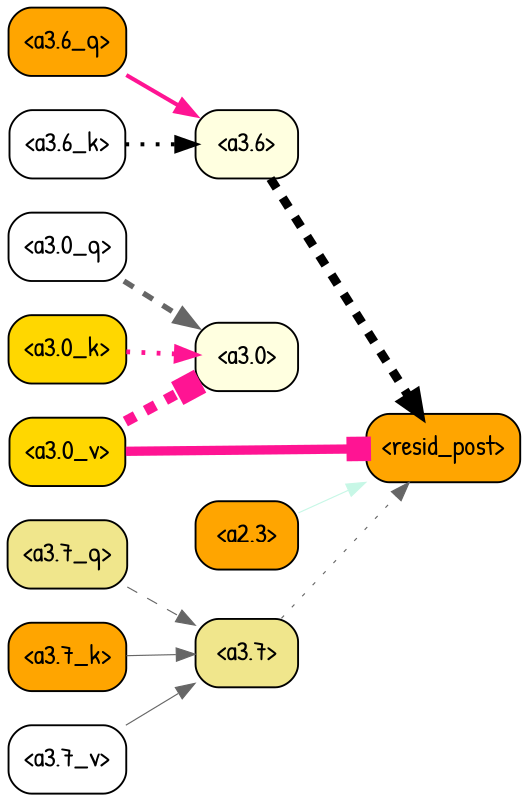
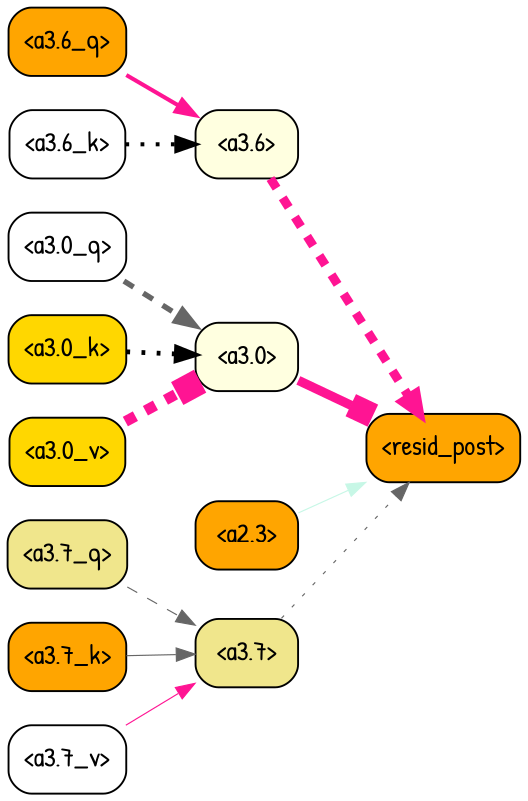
(340, 288) -> (340, 288)
(151, 353) -> (151, 353)
(237, 450) -> (325, 393)
(152, 709) -> (152, 709)
